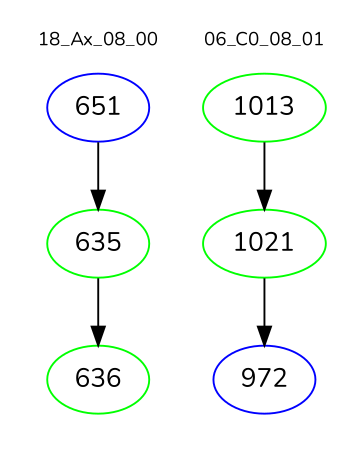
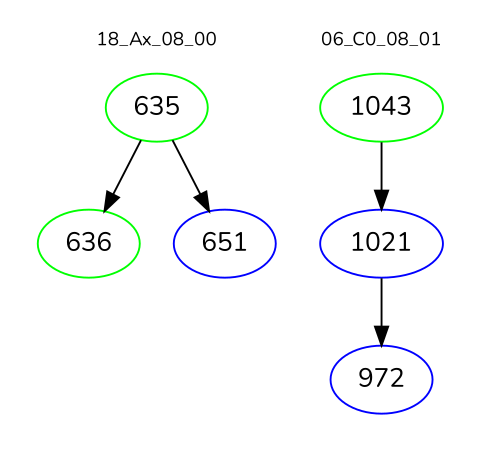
(264, 108) -> (382, 108)
(98, 166) -> (186, 167)
(264, 244) -> (382, 244)
